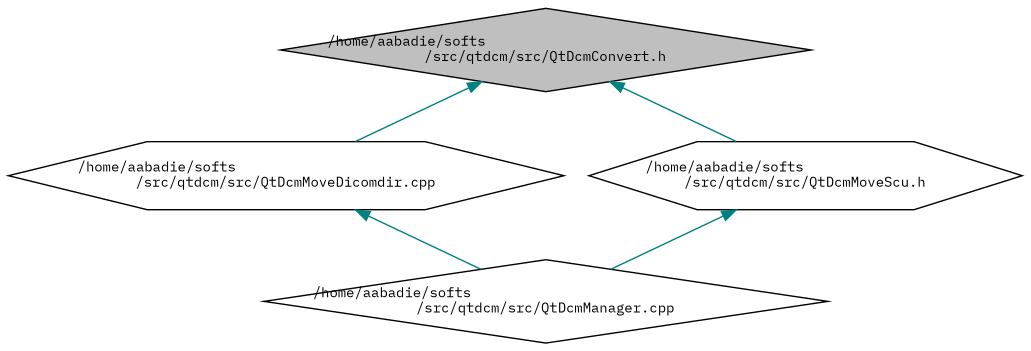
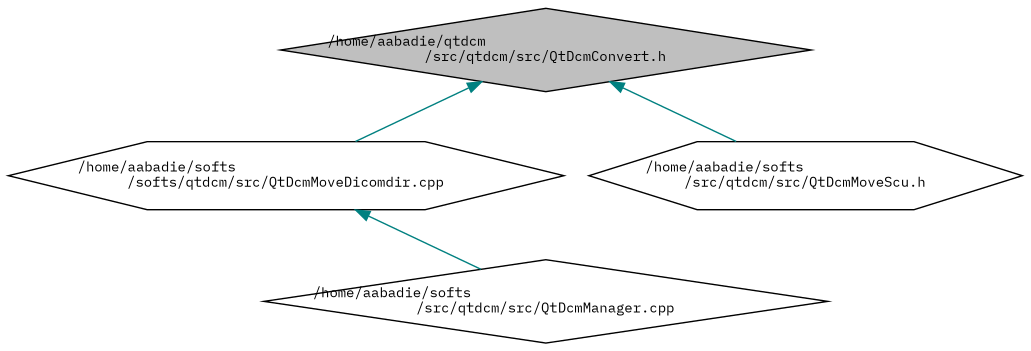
(546, 50) -> (546, 50)
(286, 176) -> (286, 176)
(667, 243) -> none
